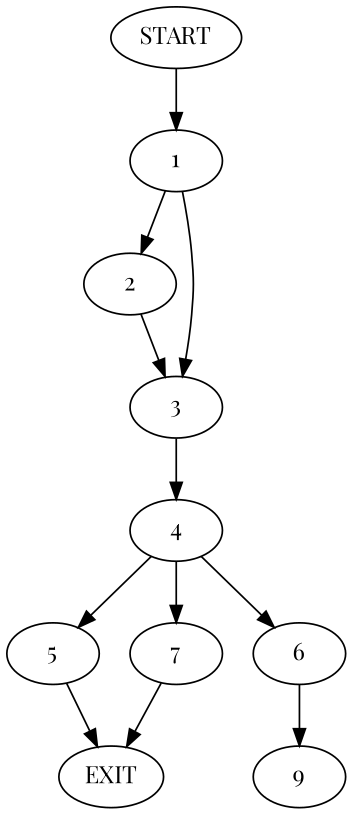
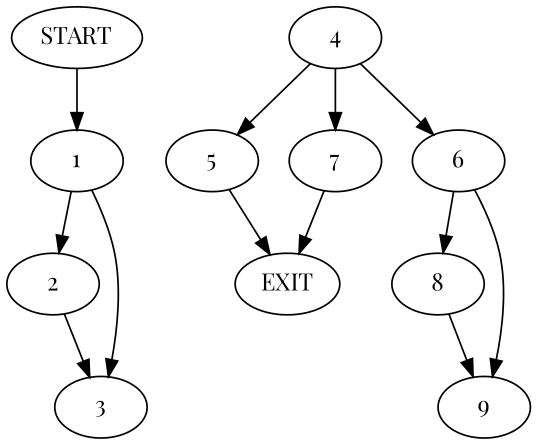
none -> (438, 284)
(176, 460) -> none
